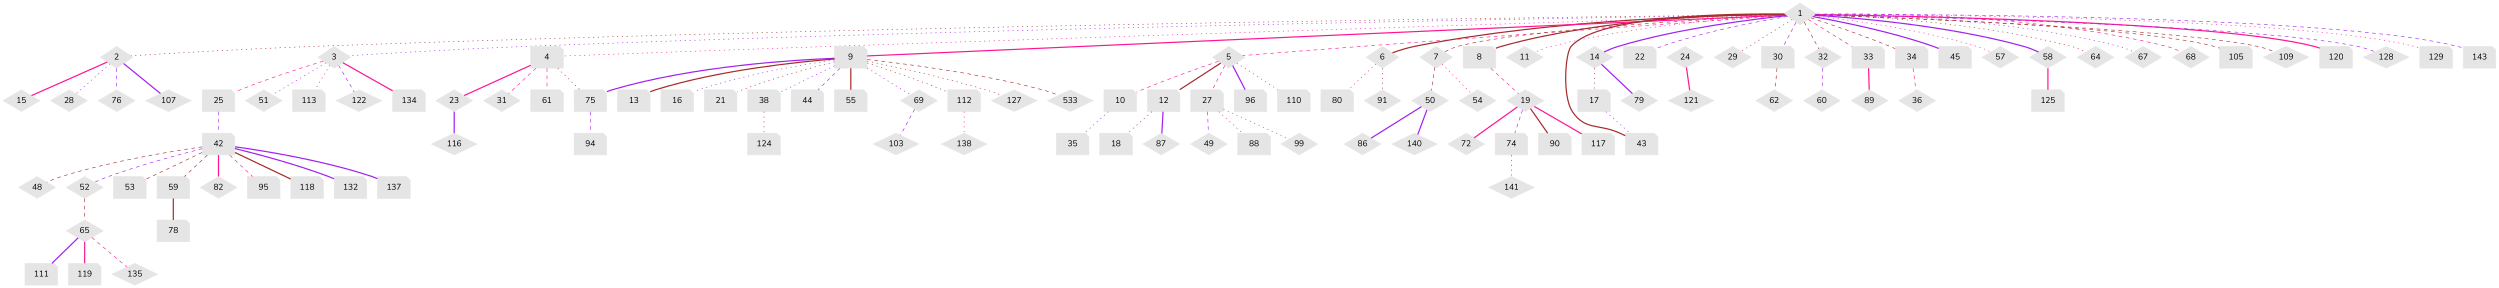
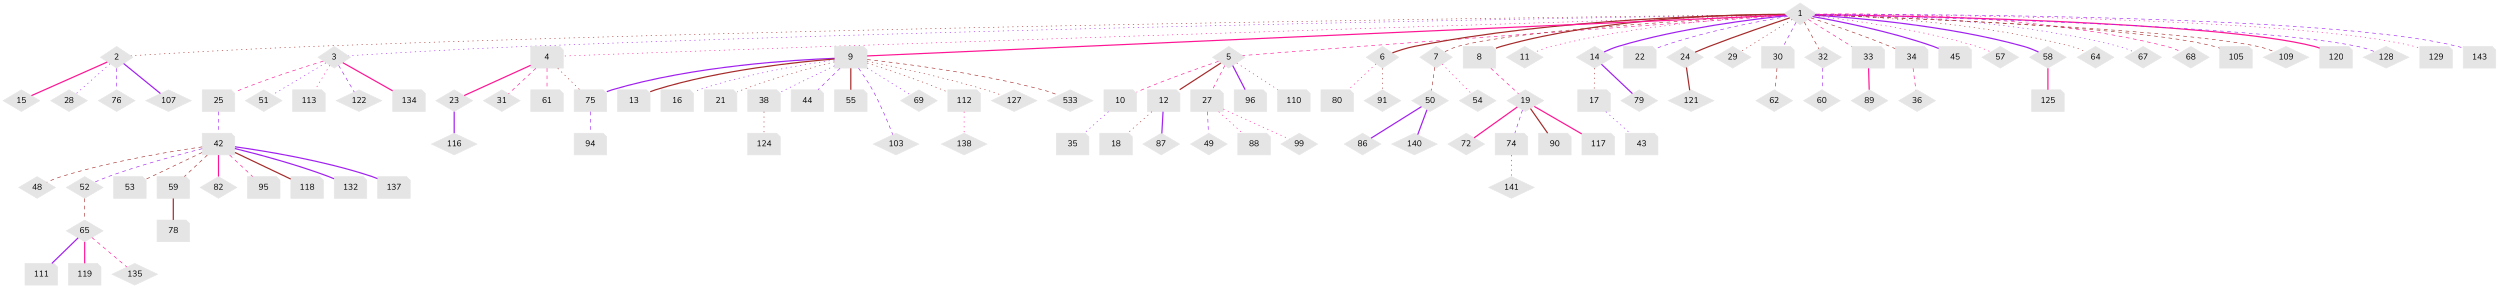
(1569, 52) -> (1742, 34)
(1688, 79) -> (1688, 79)
(908, 122) -> (878, 100)
